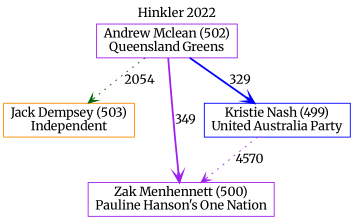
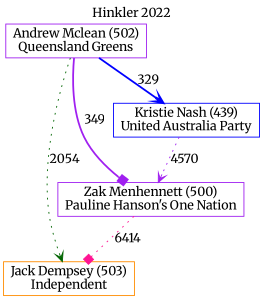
(173, 116) -> (79, 124)
(277, 120) -> (187, 120)
none -> (113, 236)
